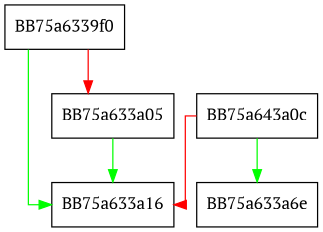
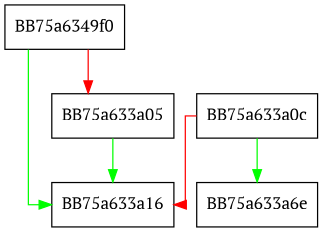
(65, 27) -> (65, 27)
(257, 116) -> (257, 116)
